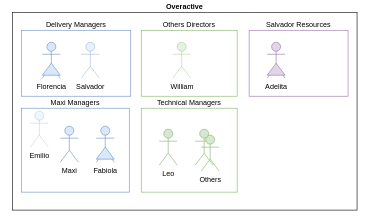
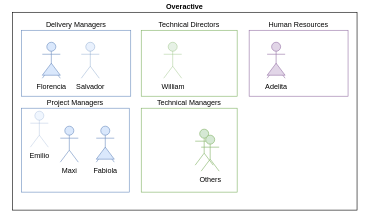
(189, 24) -> (189, 24)
(299, 24) -> (299, 24)
(182, 60) -> (173, 60)
(75, 102) -> (75, 102)
(168, 147) -> none
